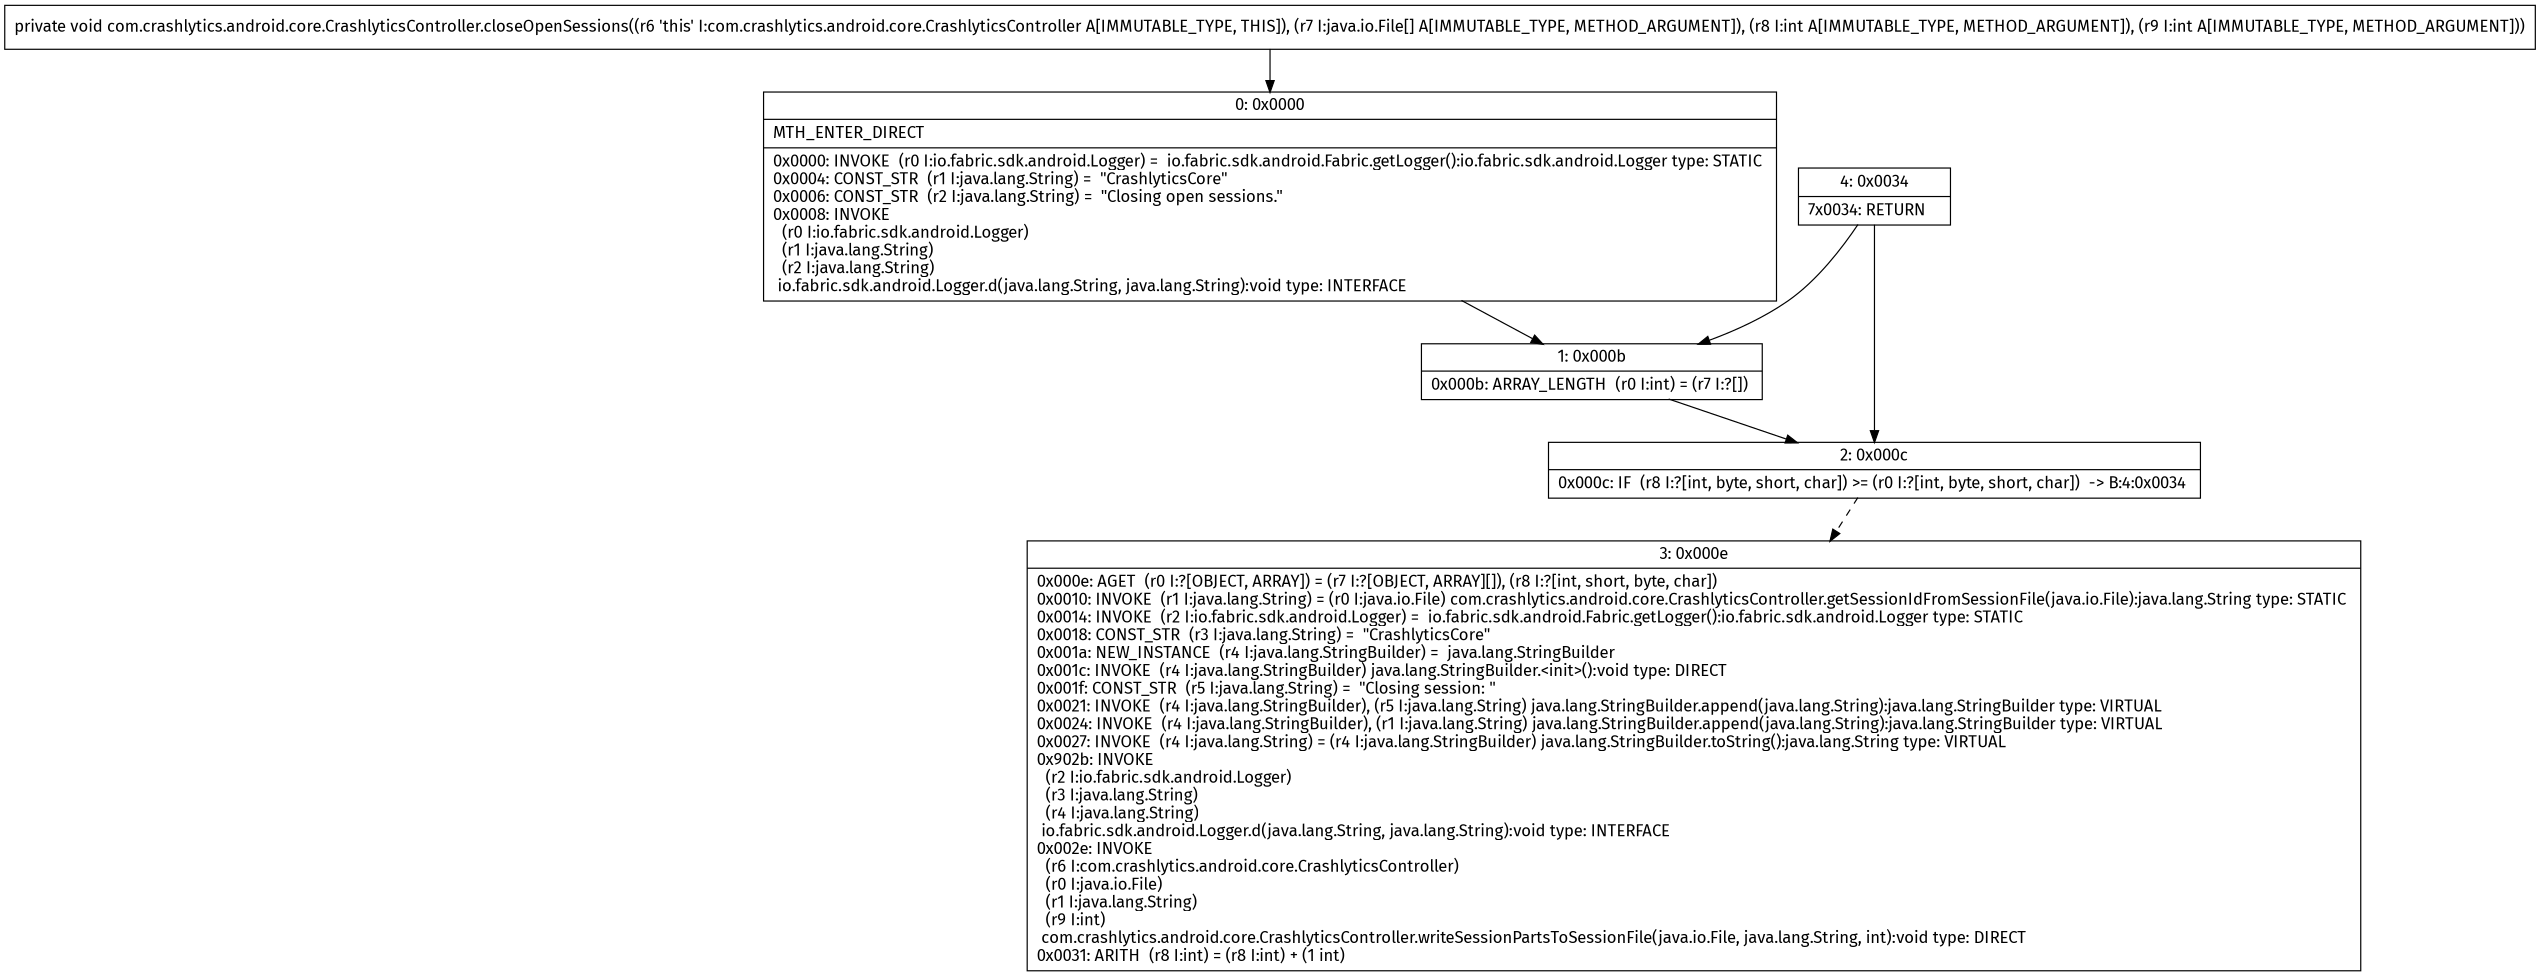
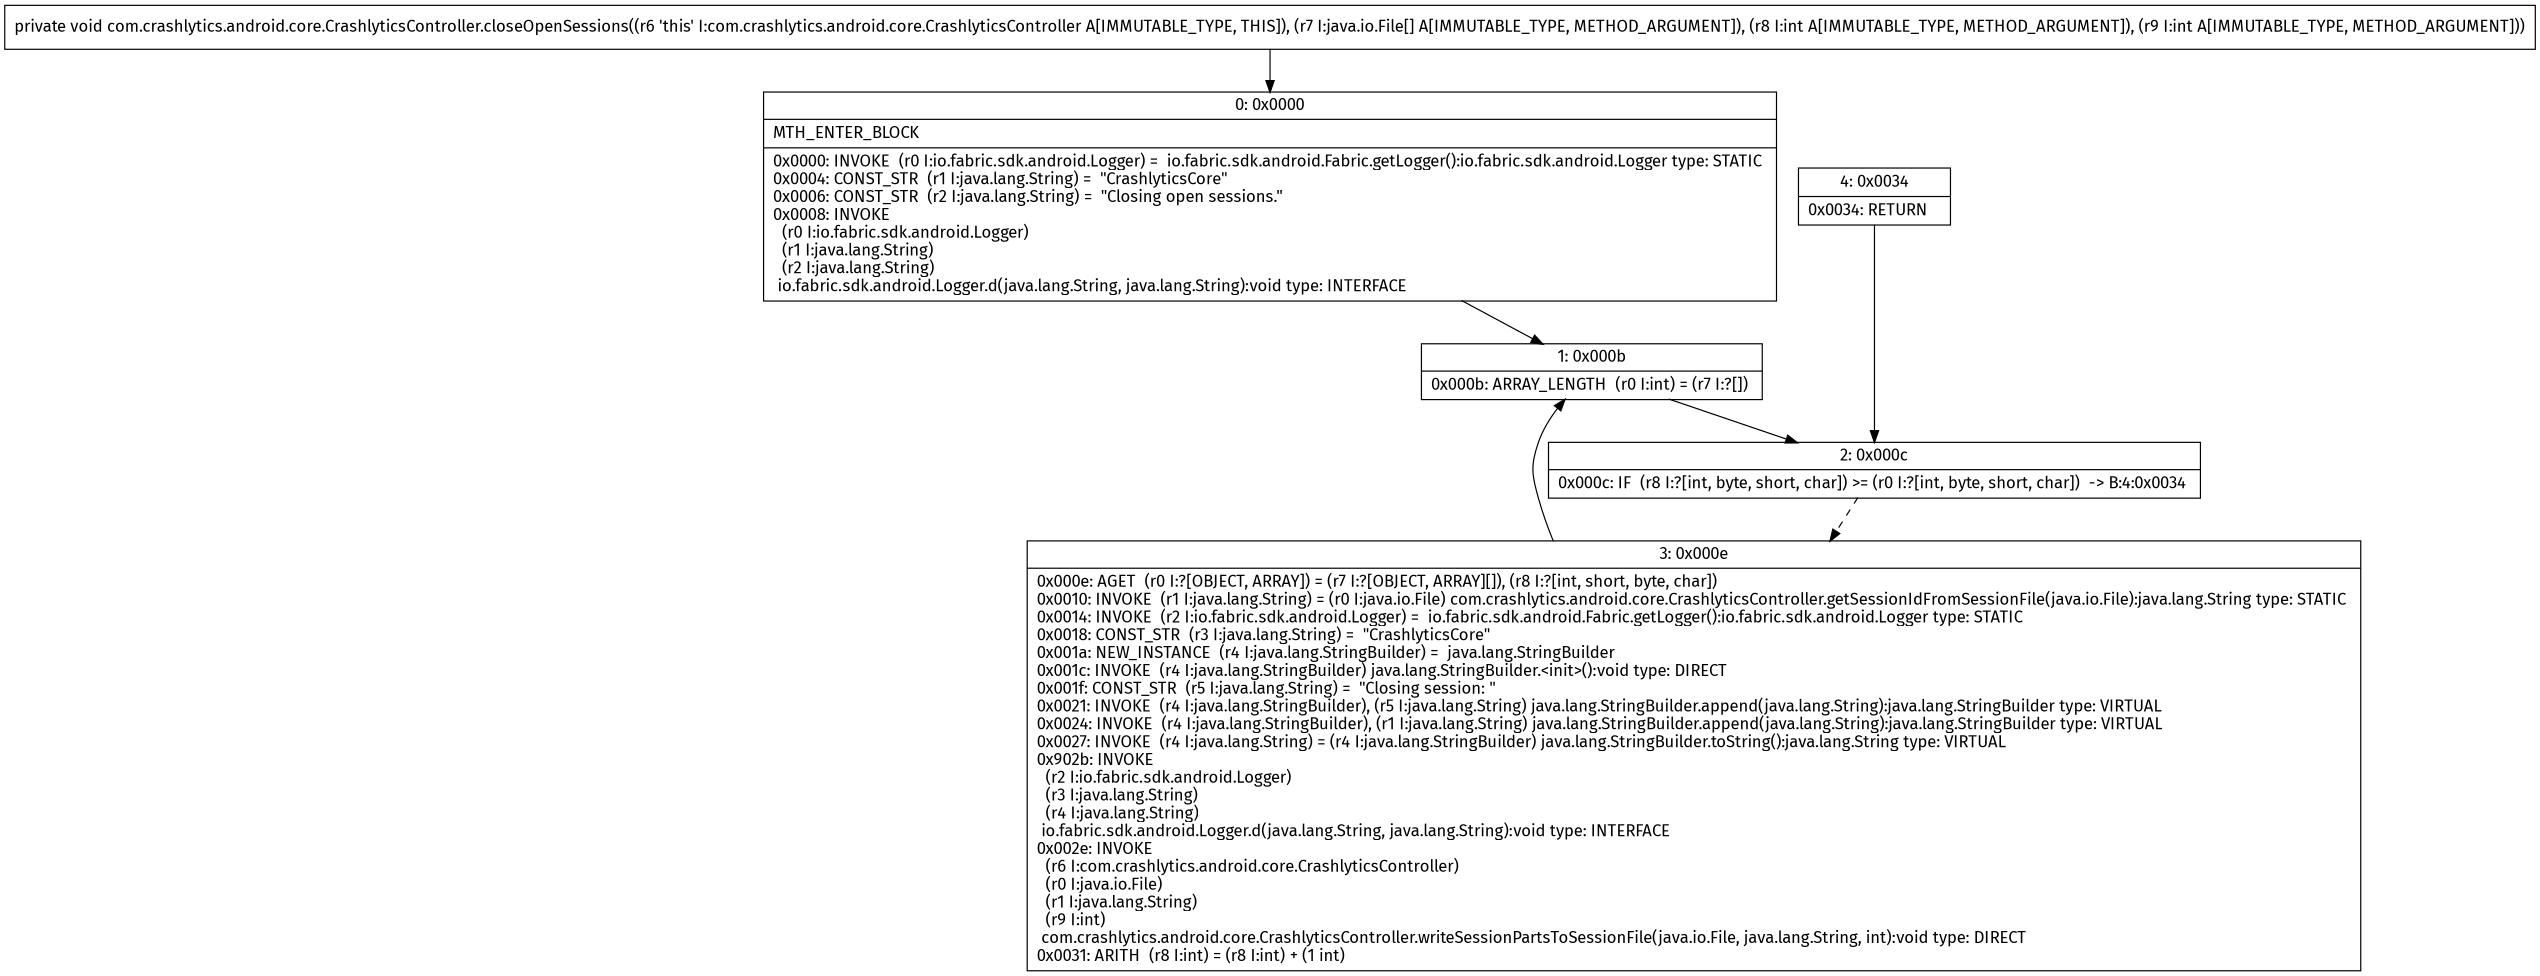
(849, 133) -> (847, 133)
(1874, 210) -> (1874, 210)
(1794, 296) -> (1533, 473)
